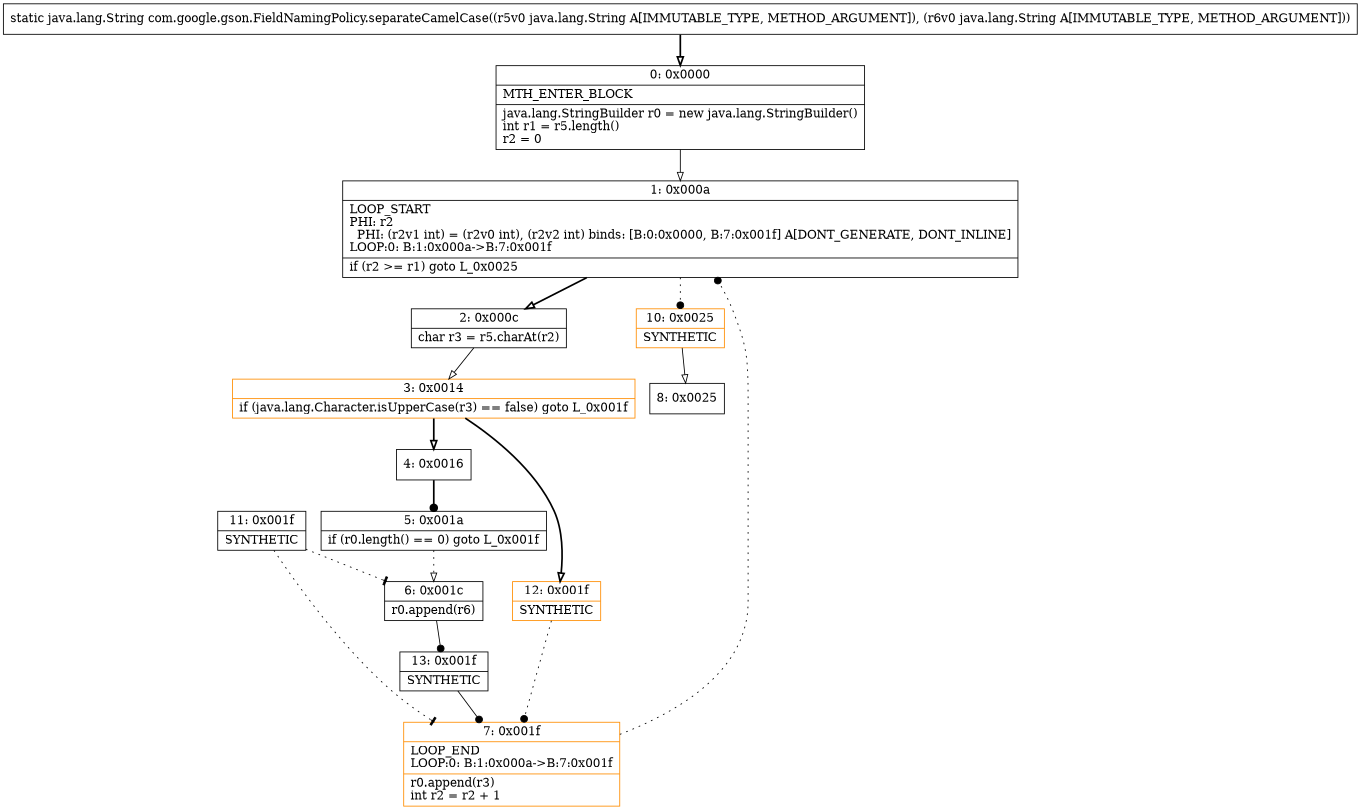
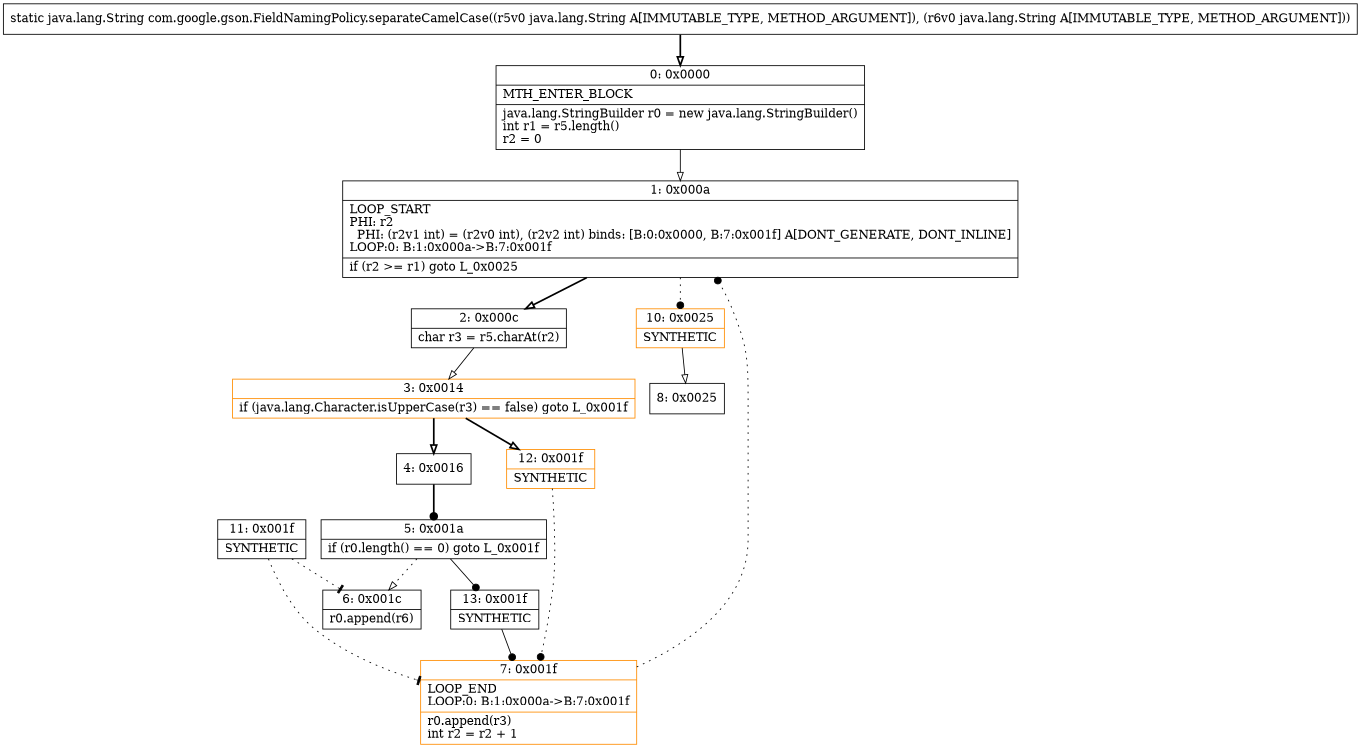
(438, 633) -> (462, 572)
